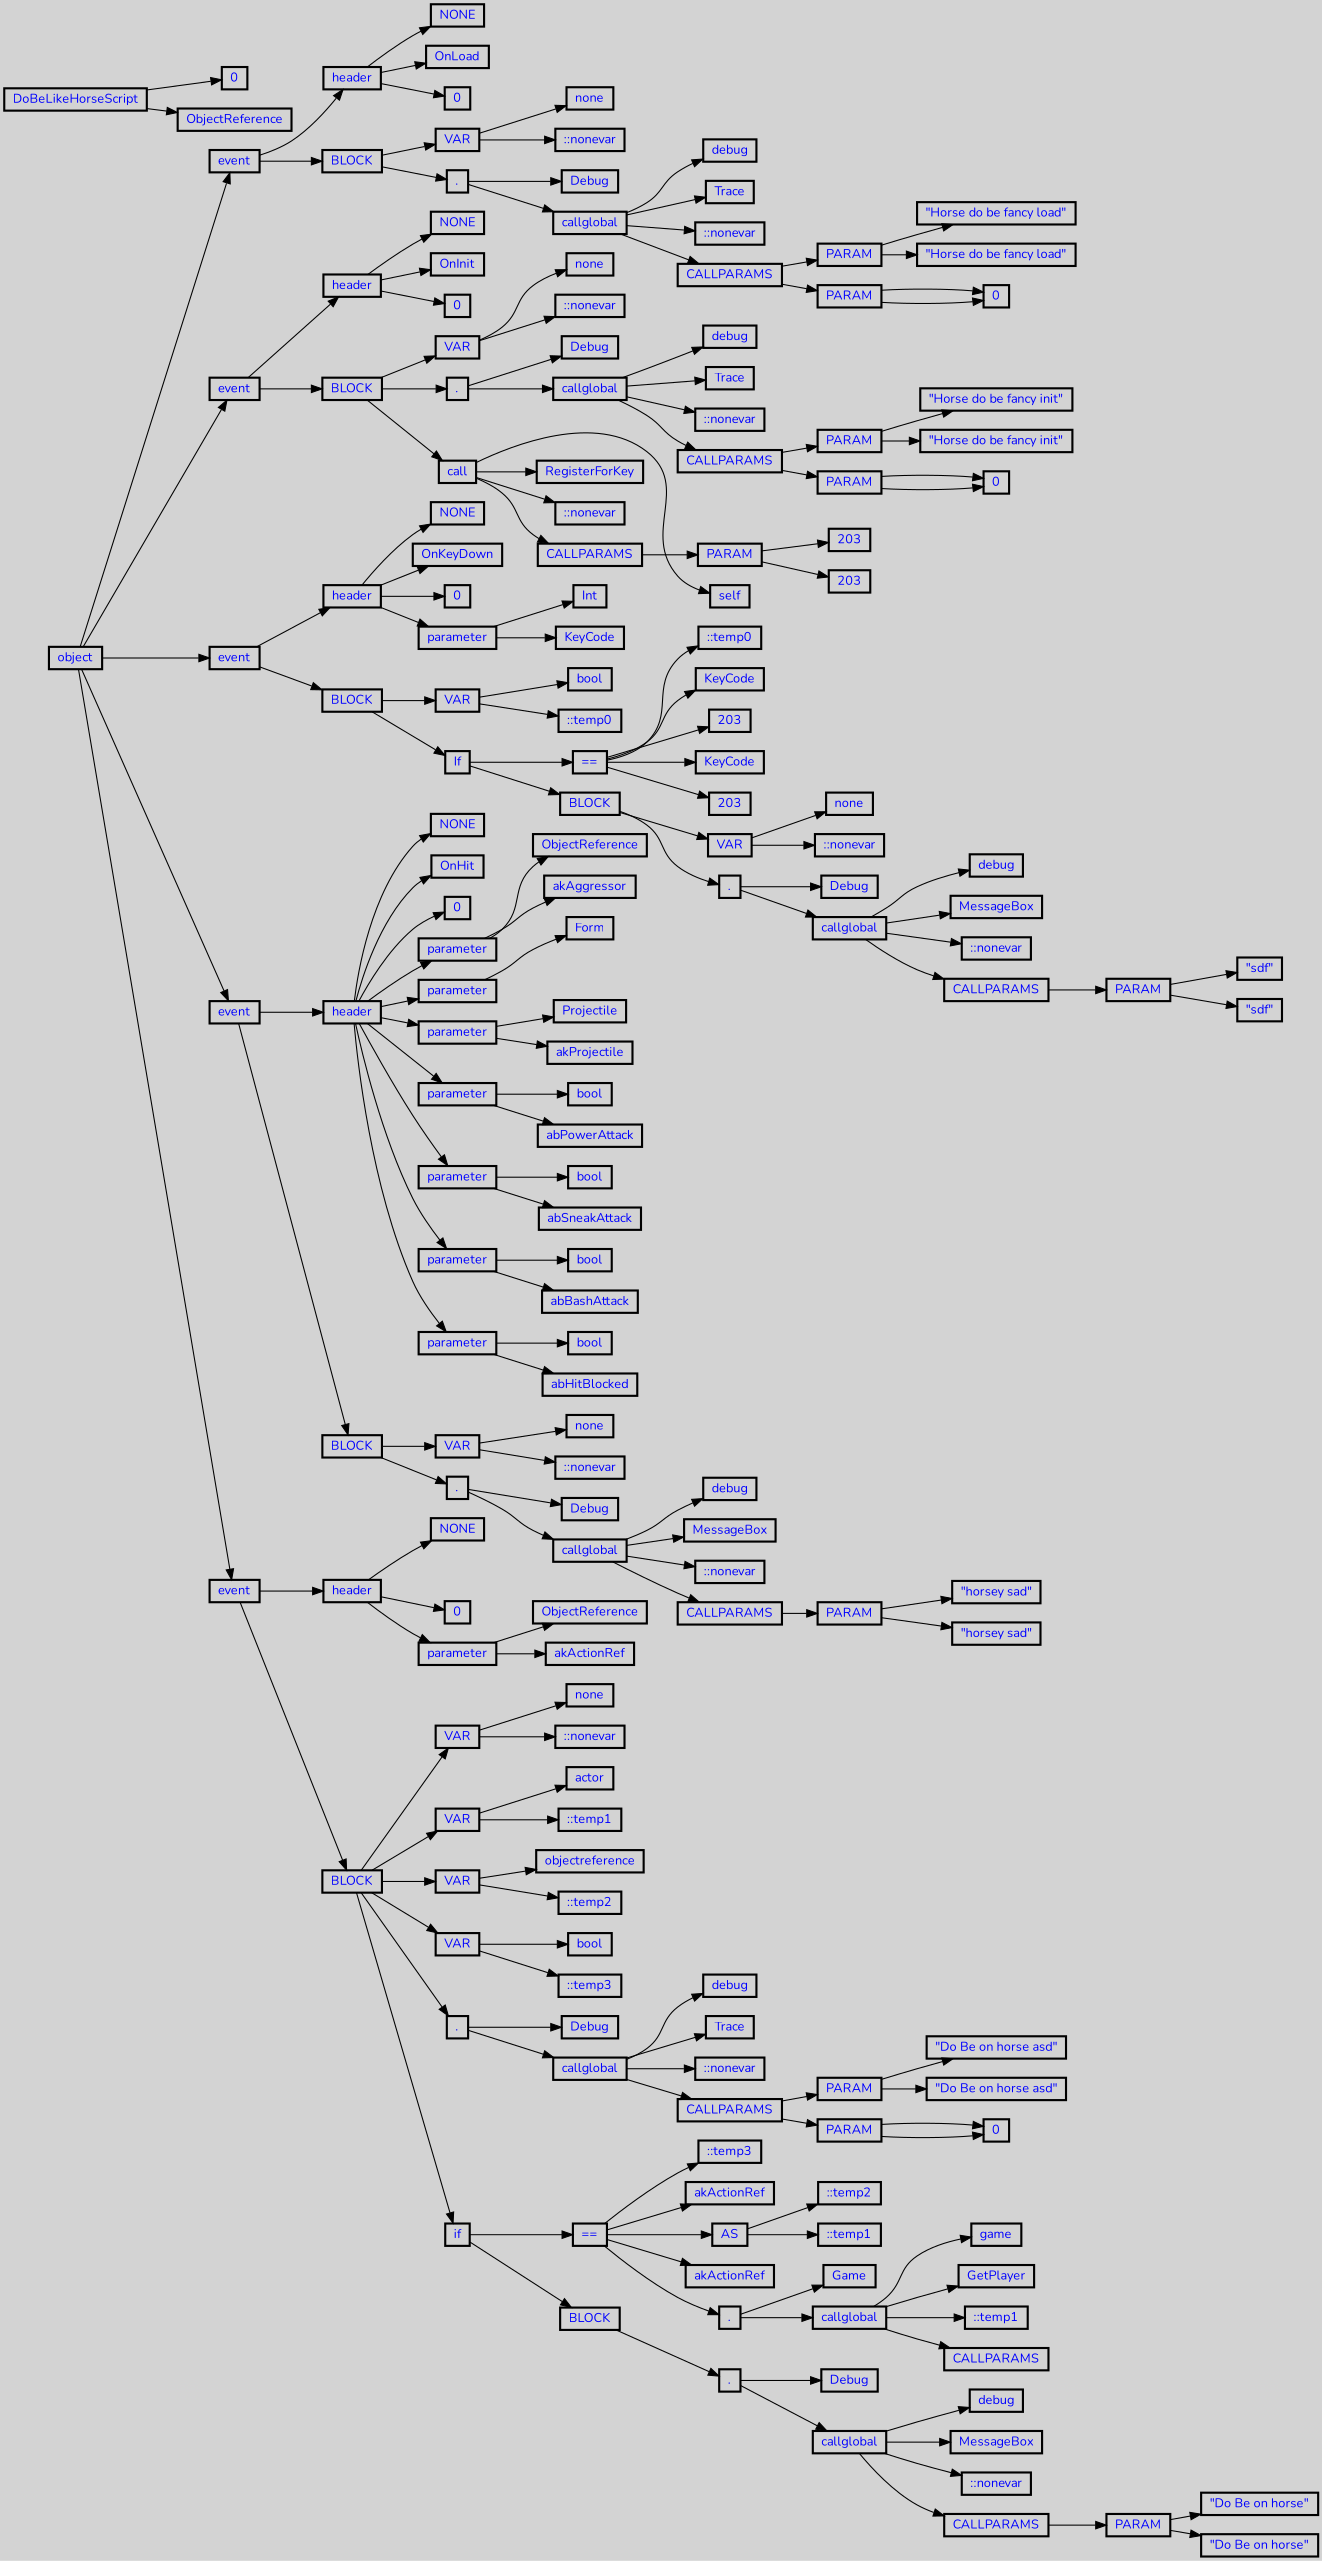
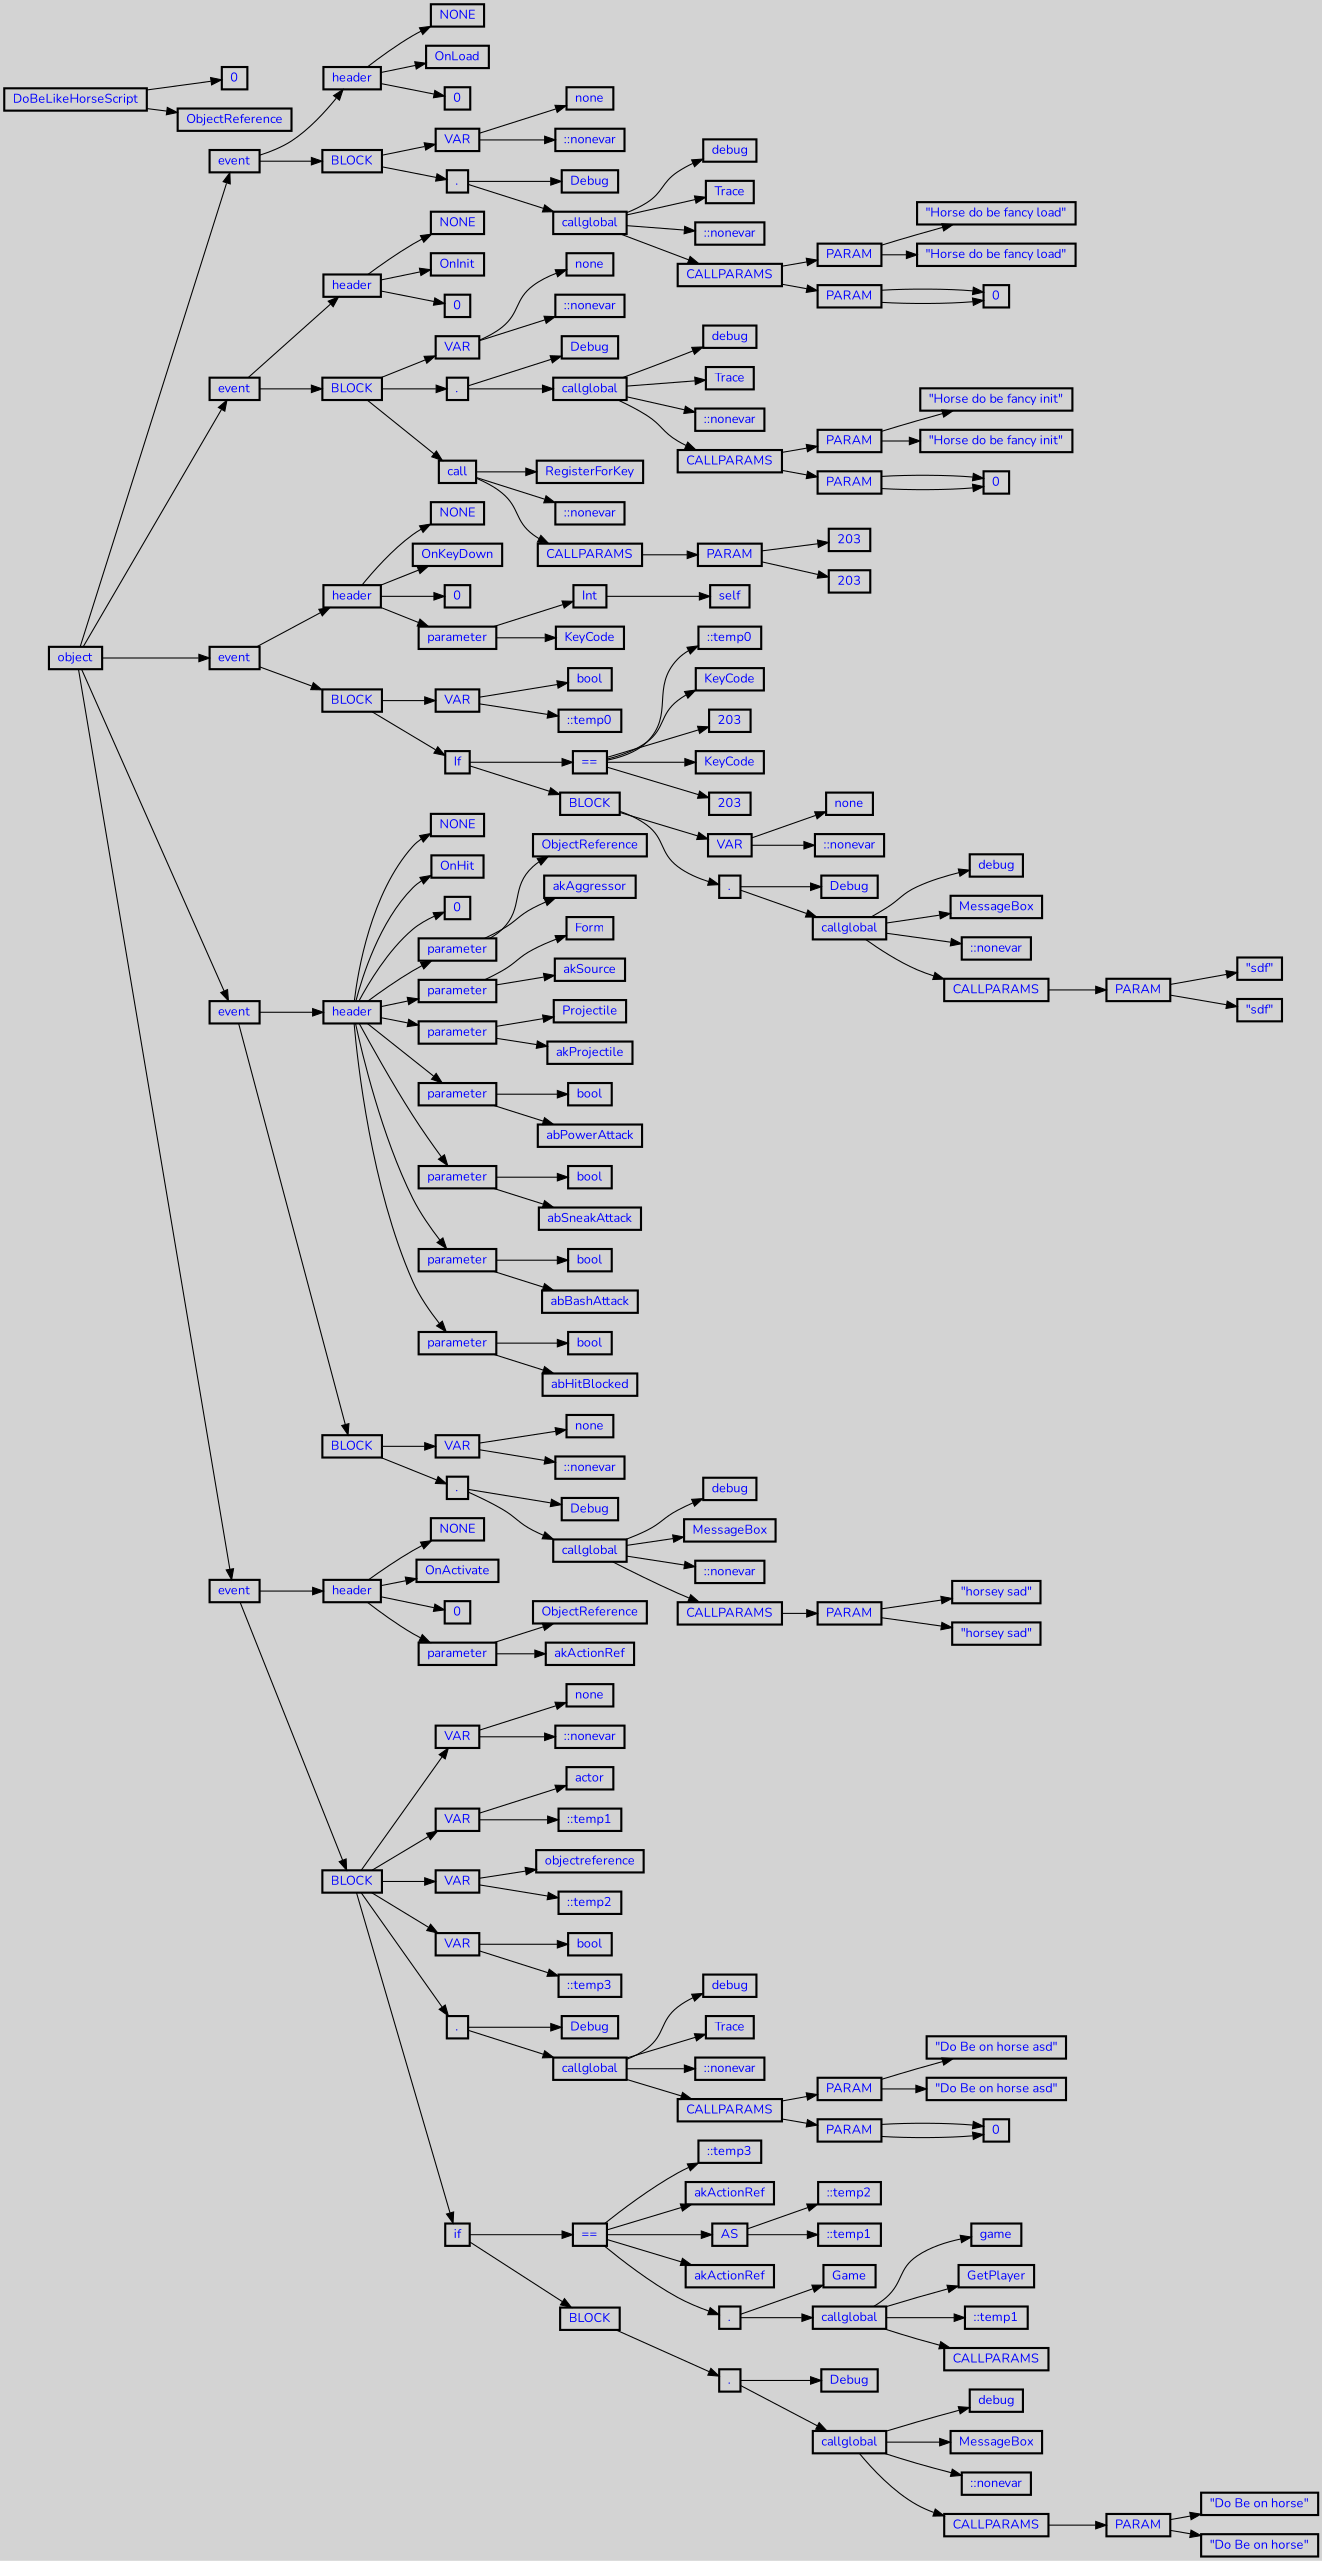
(639, 447) -> (653, 596)
none -> (590, 970)
none -> (457, 1571)
